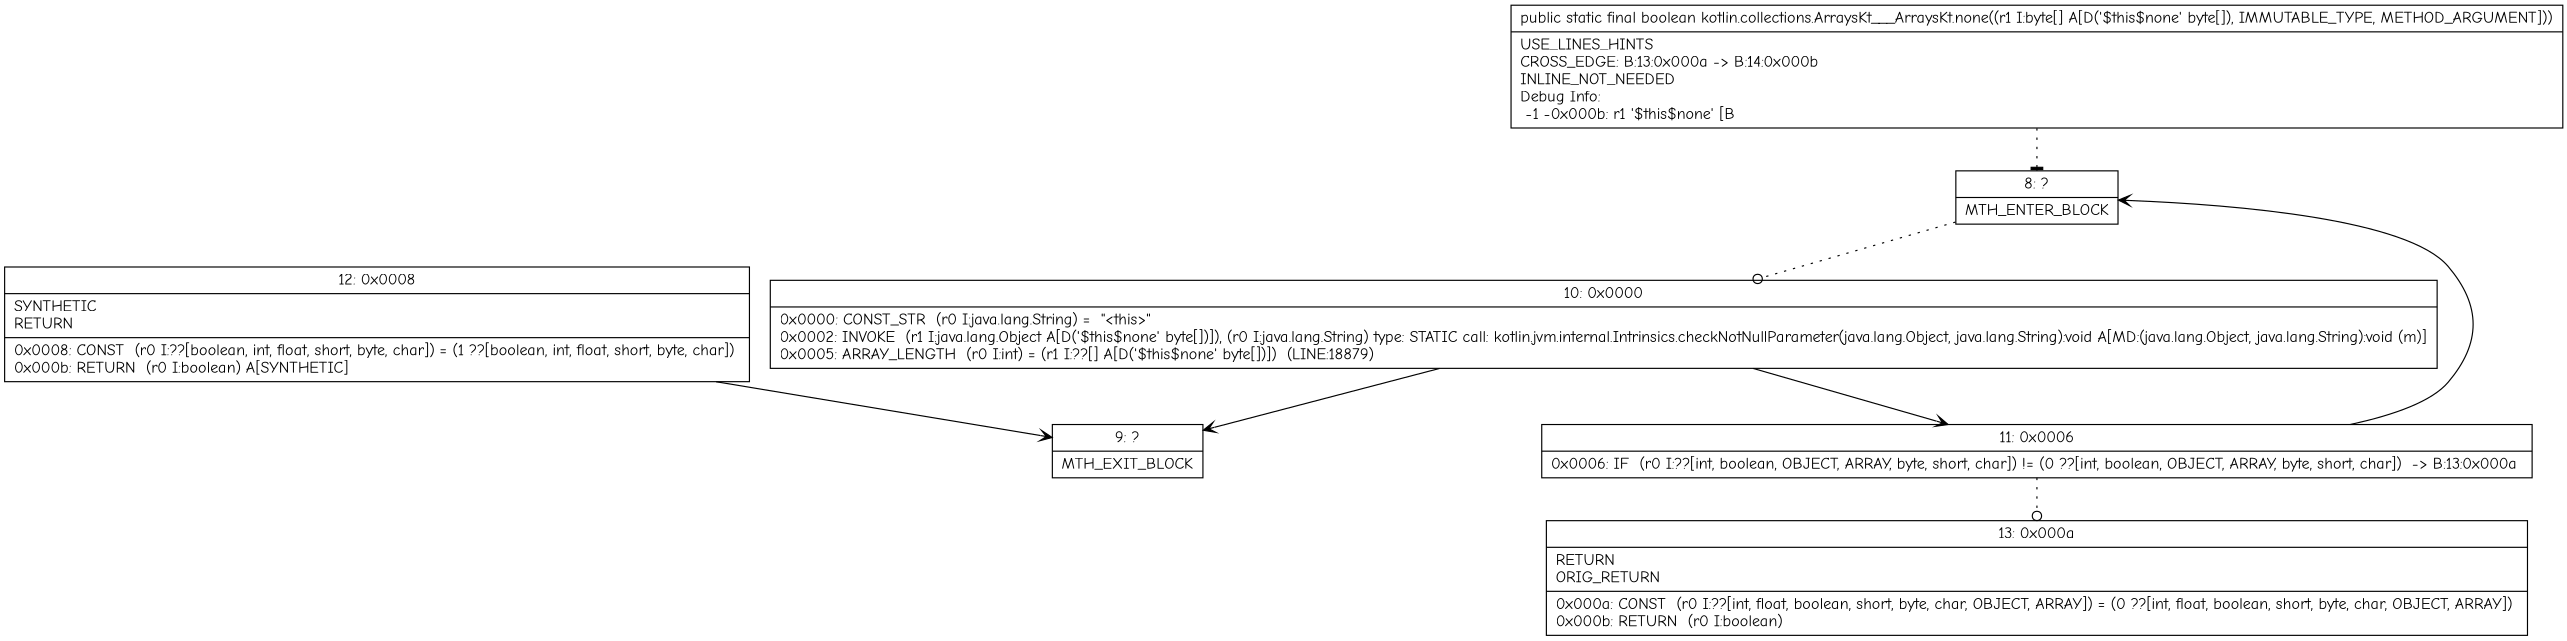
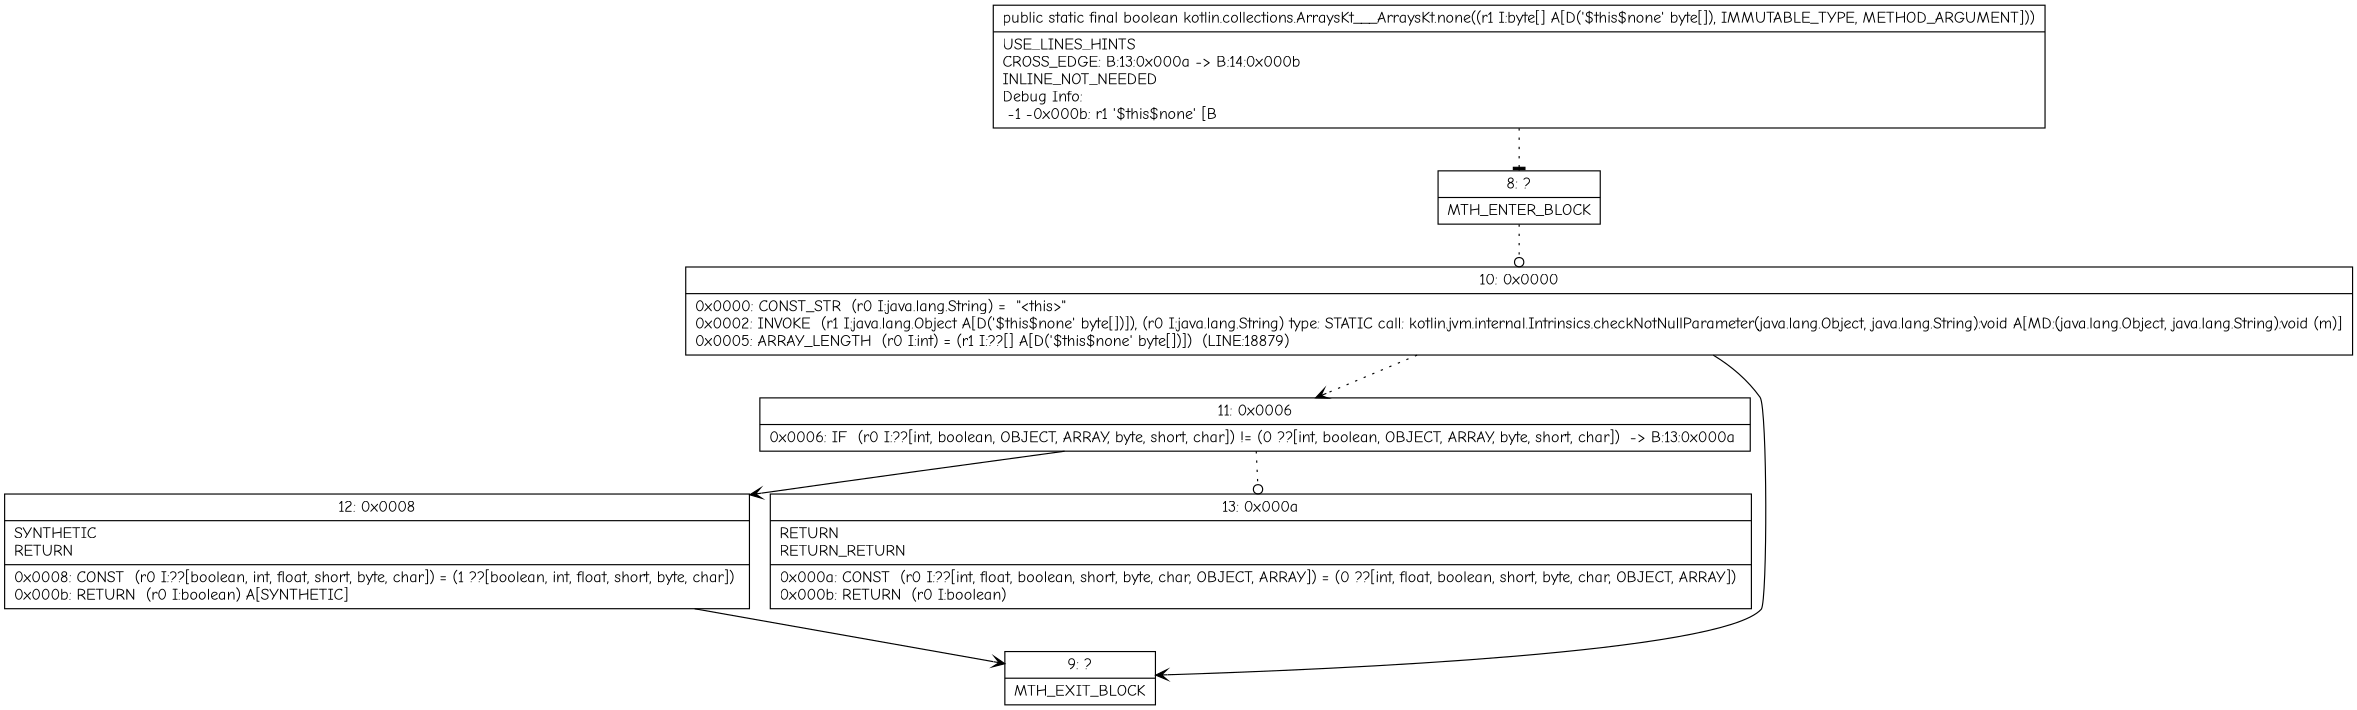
(2409, 242) -> (913, 472)
(1845, 395) -> (1372, 374)
(1608, 577) -> (843, 551)
